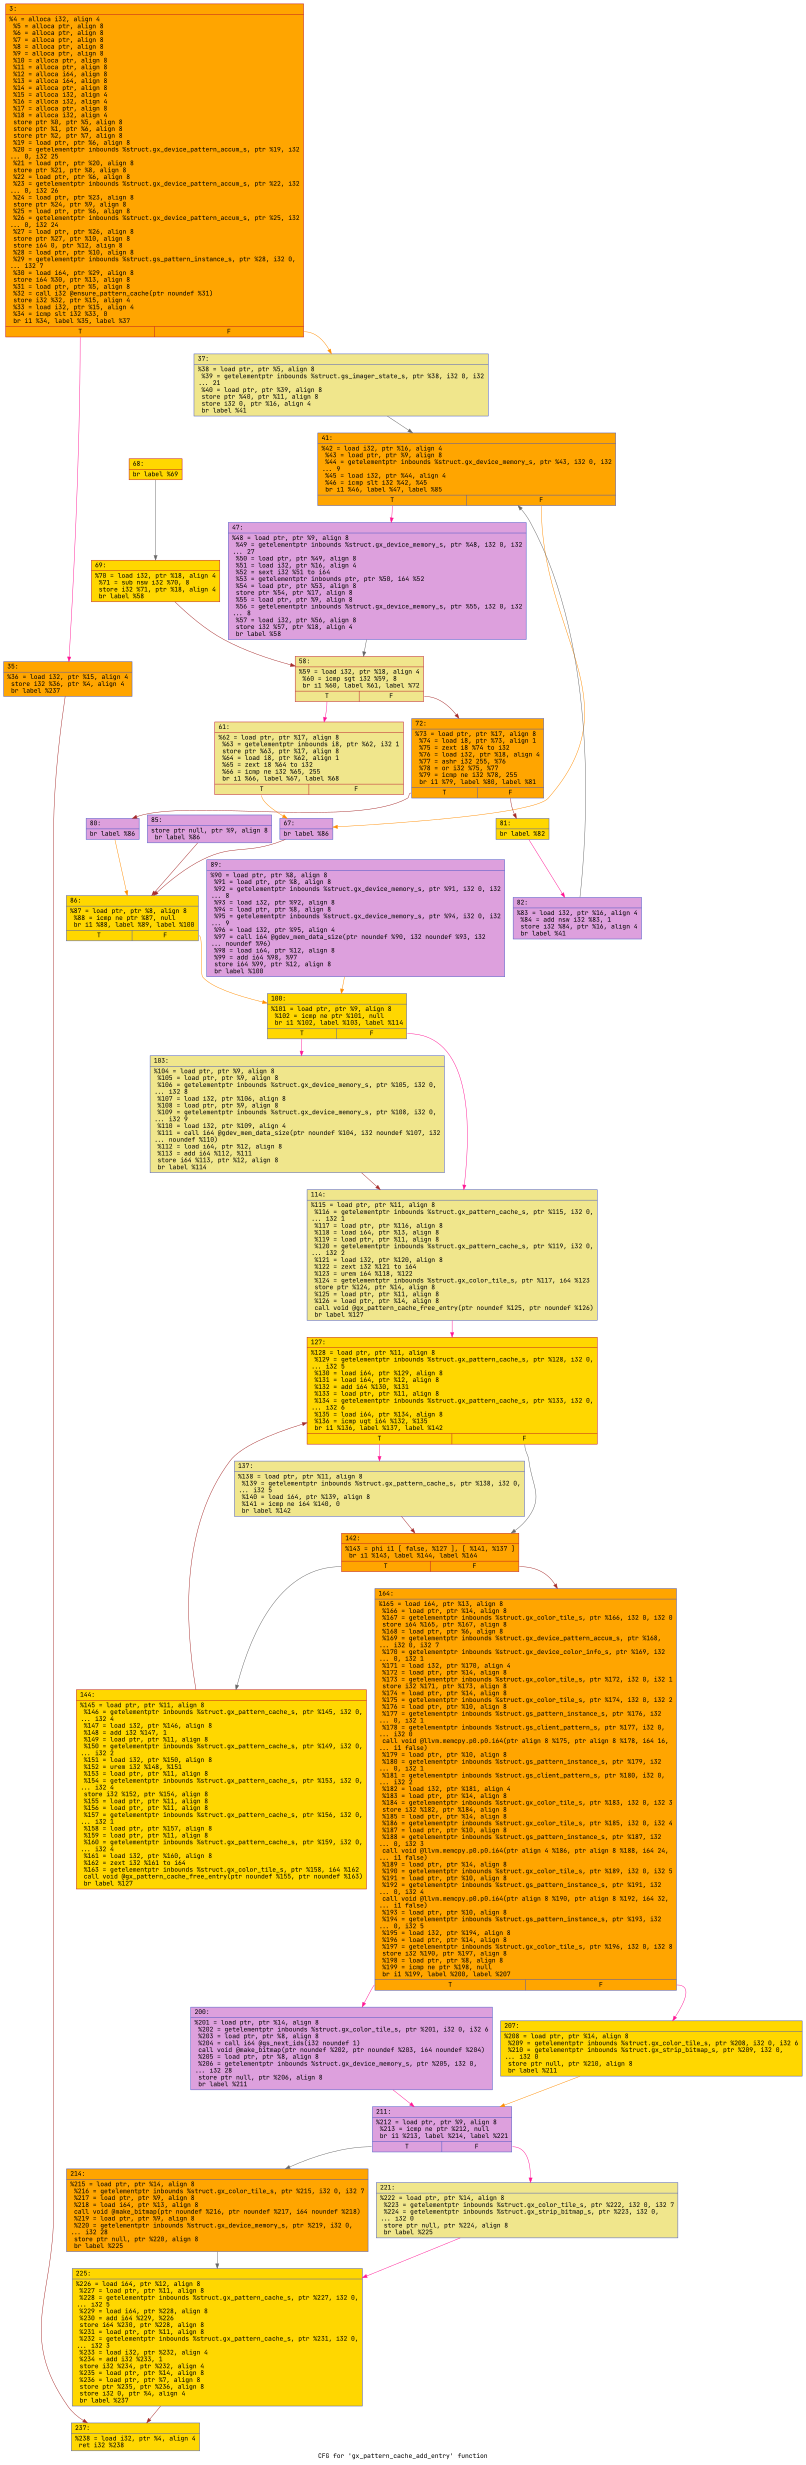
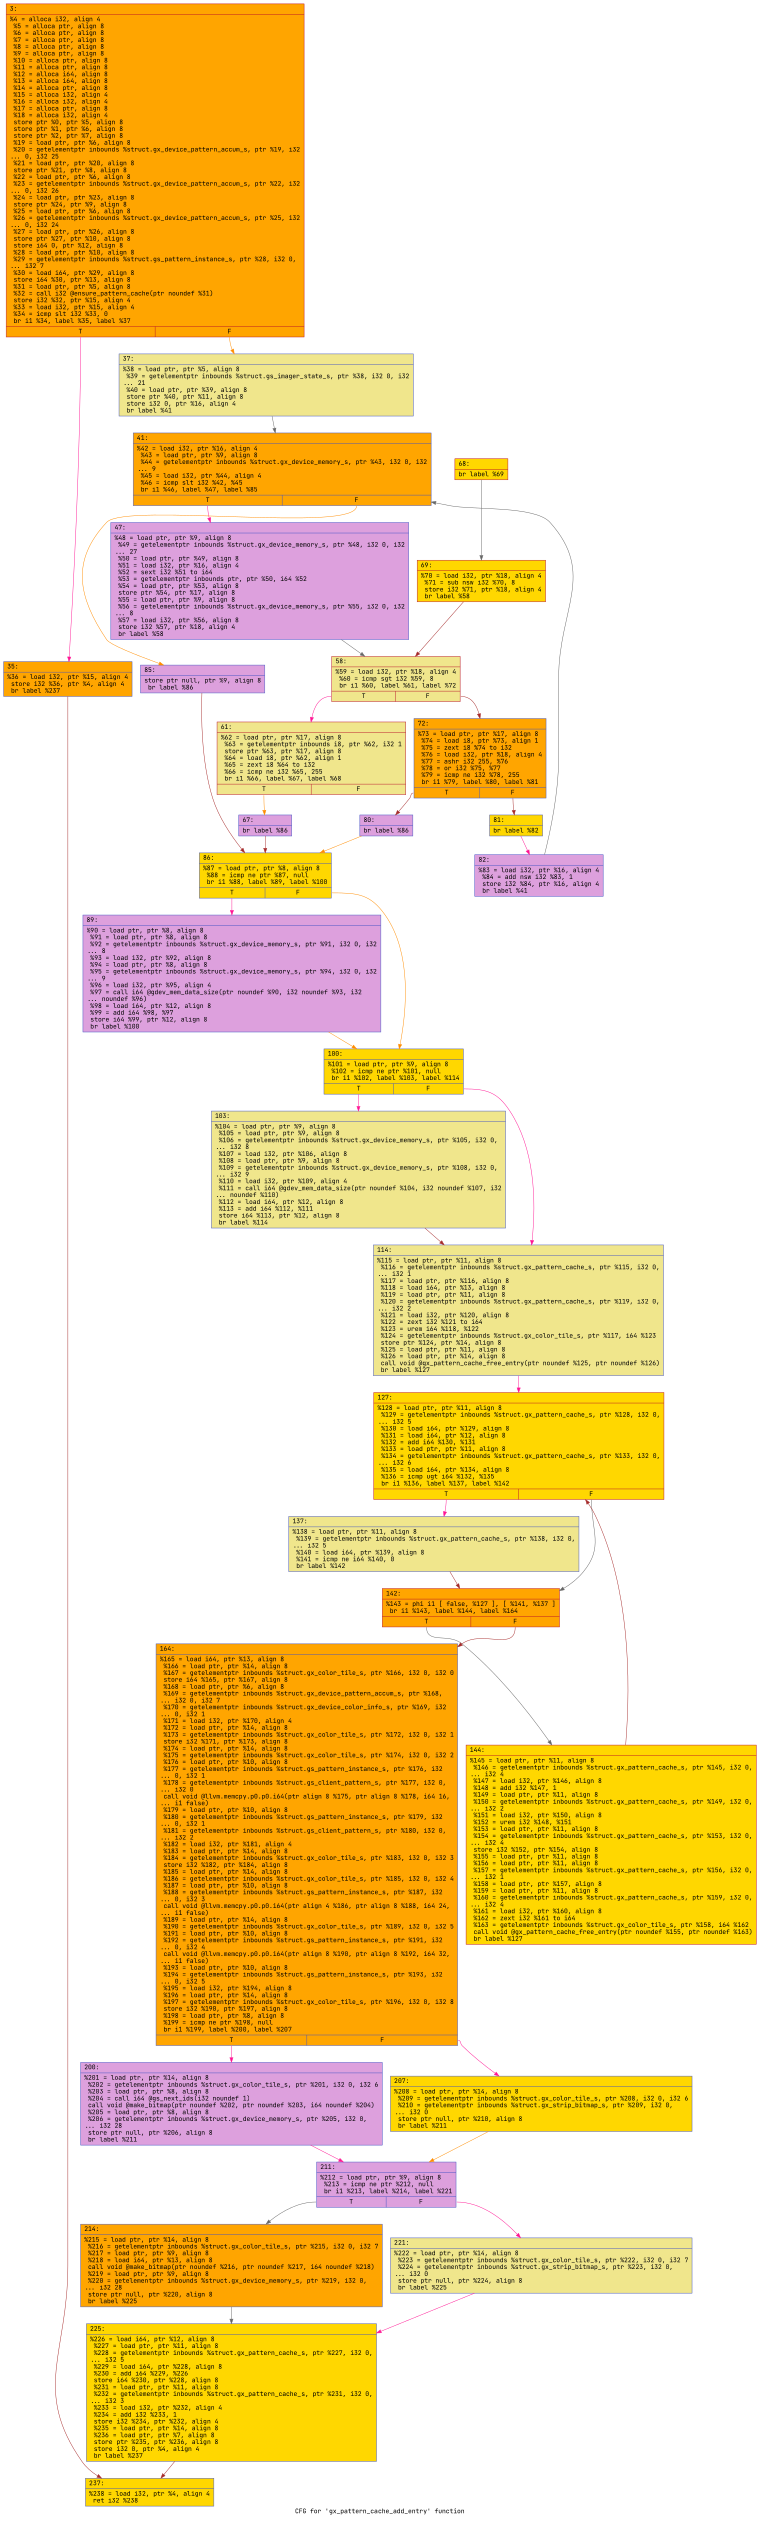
(574, 759) -> (139, 516)
none -> (232, 904)
